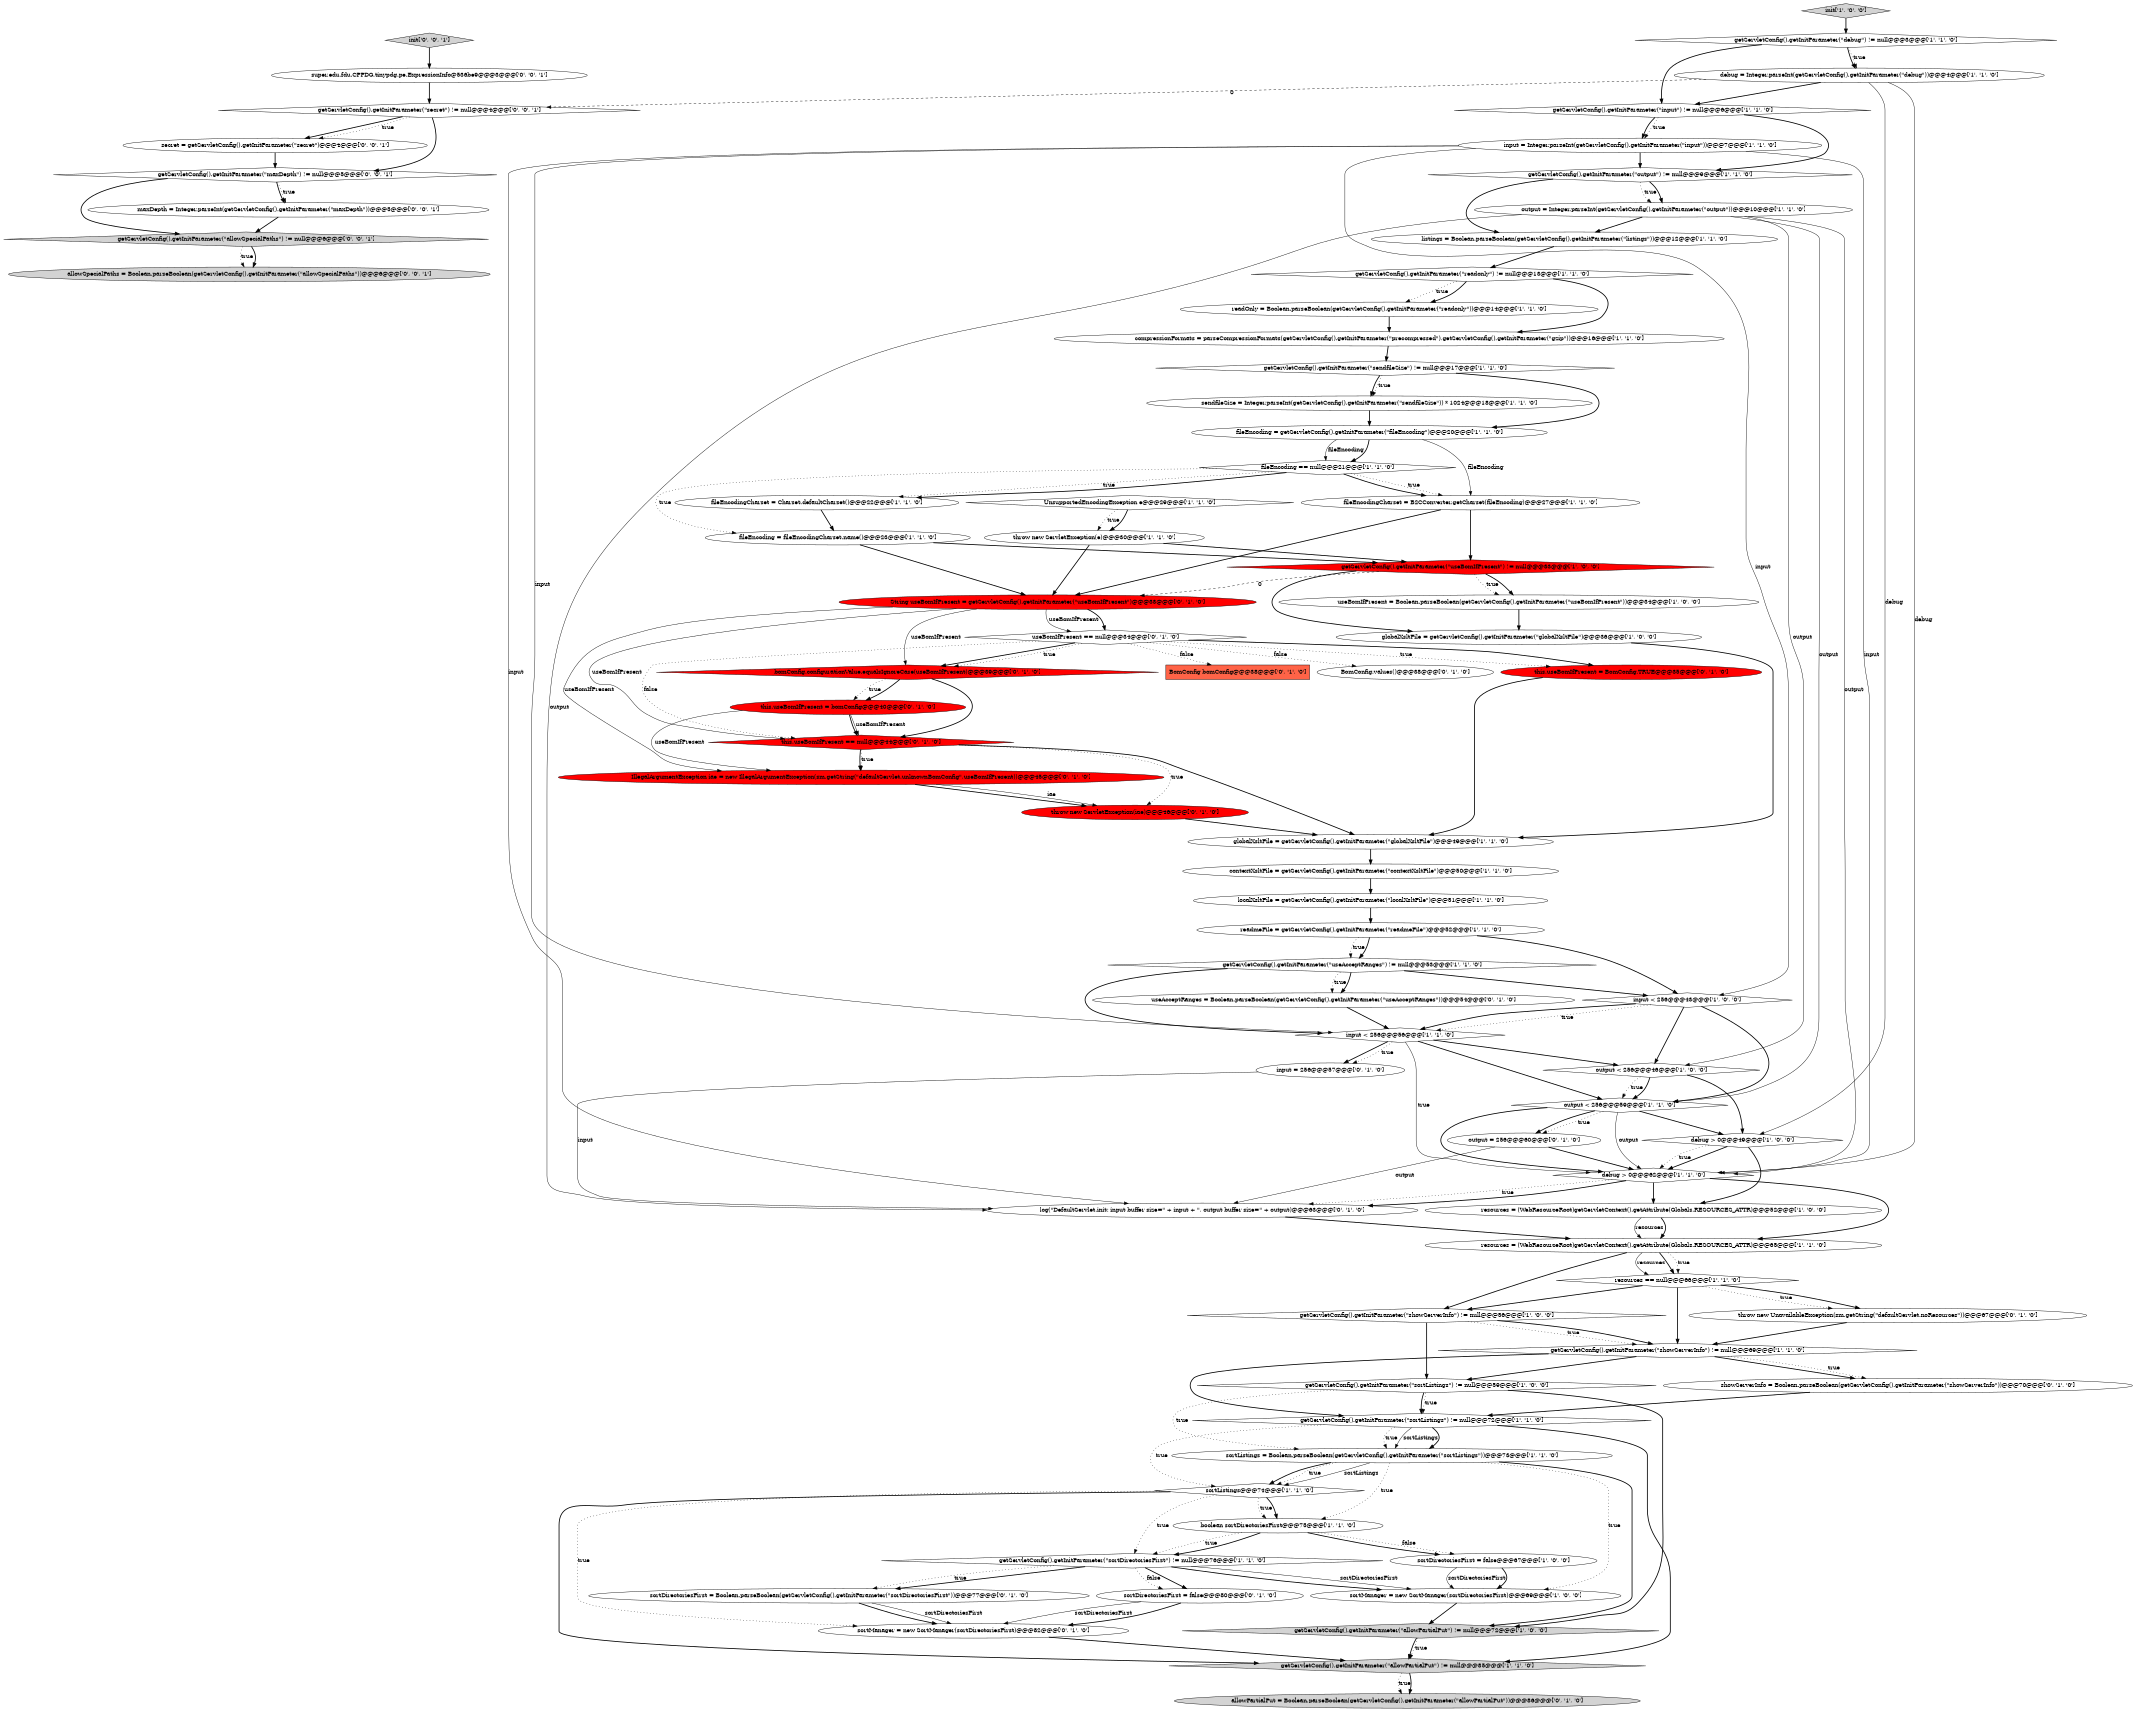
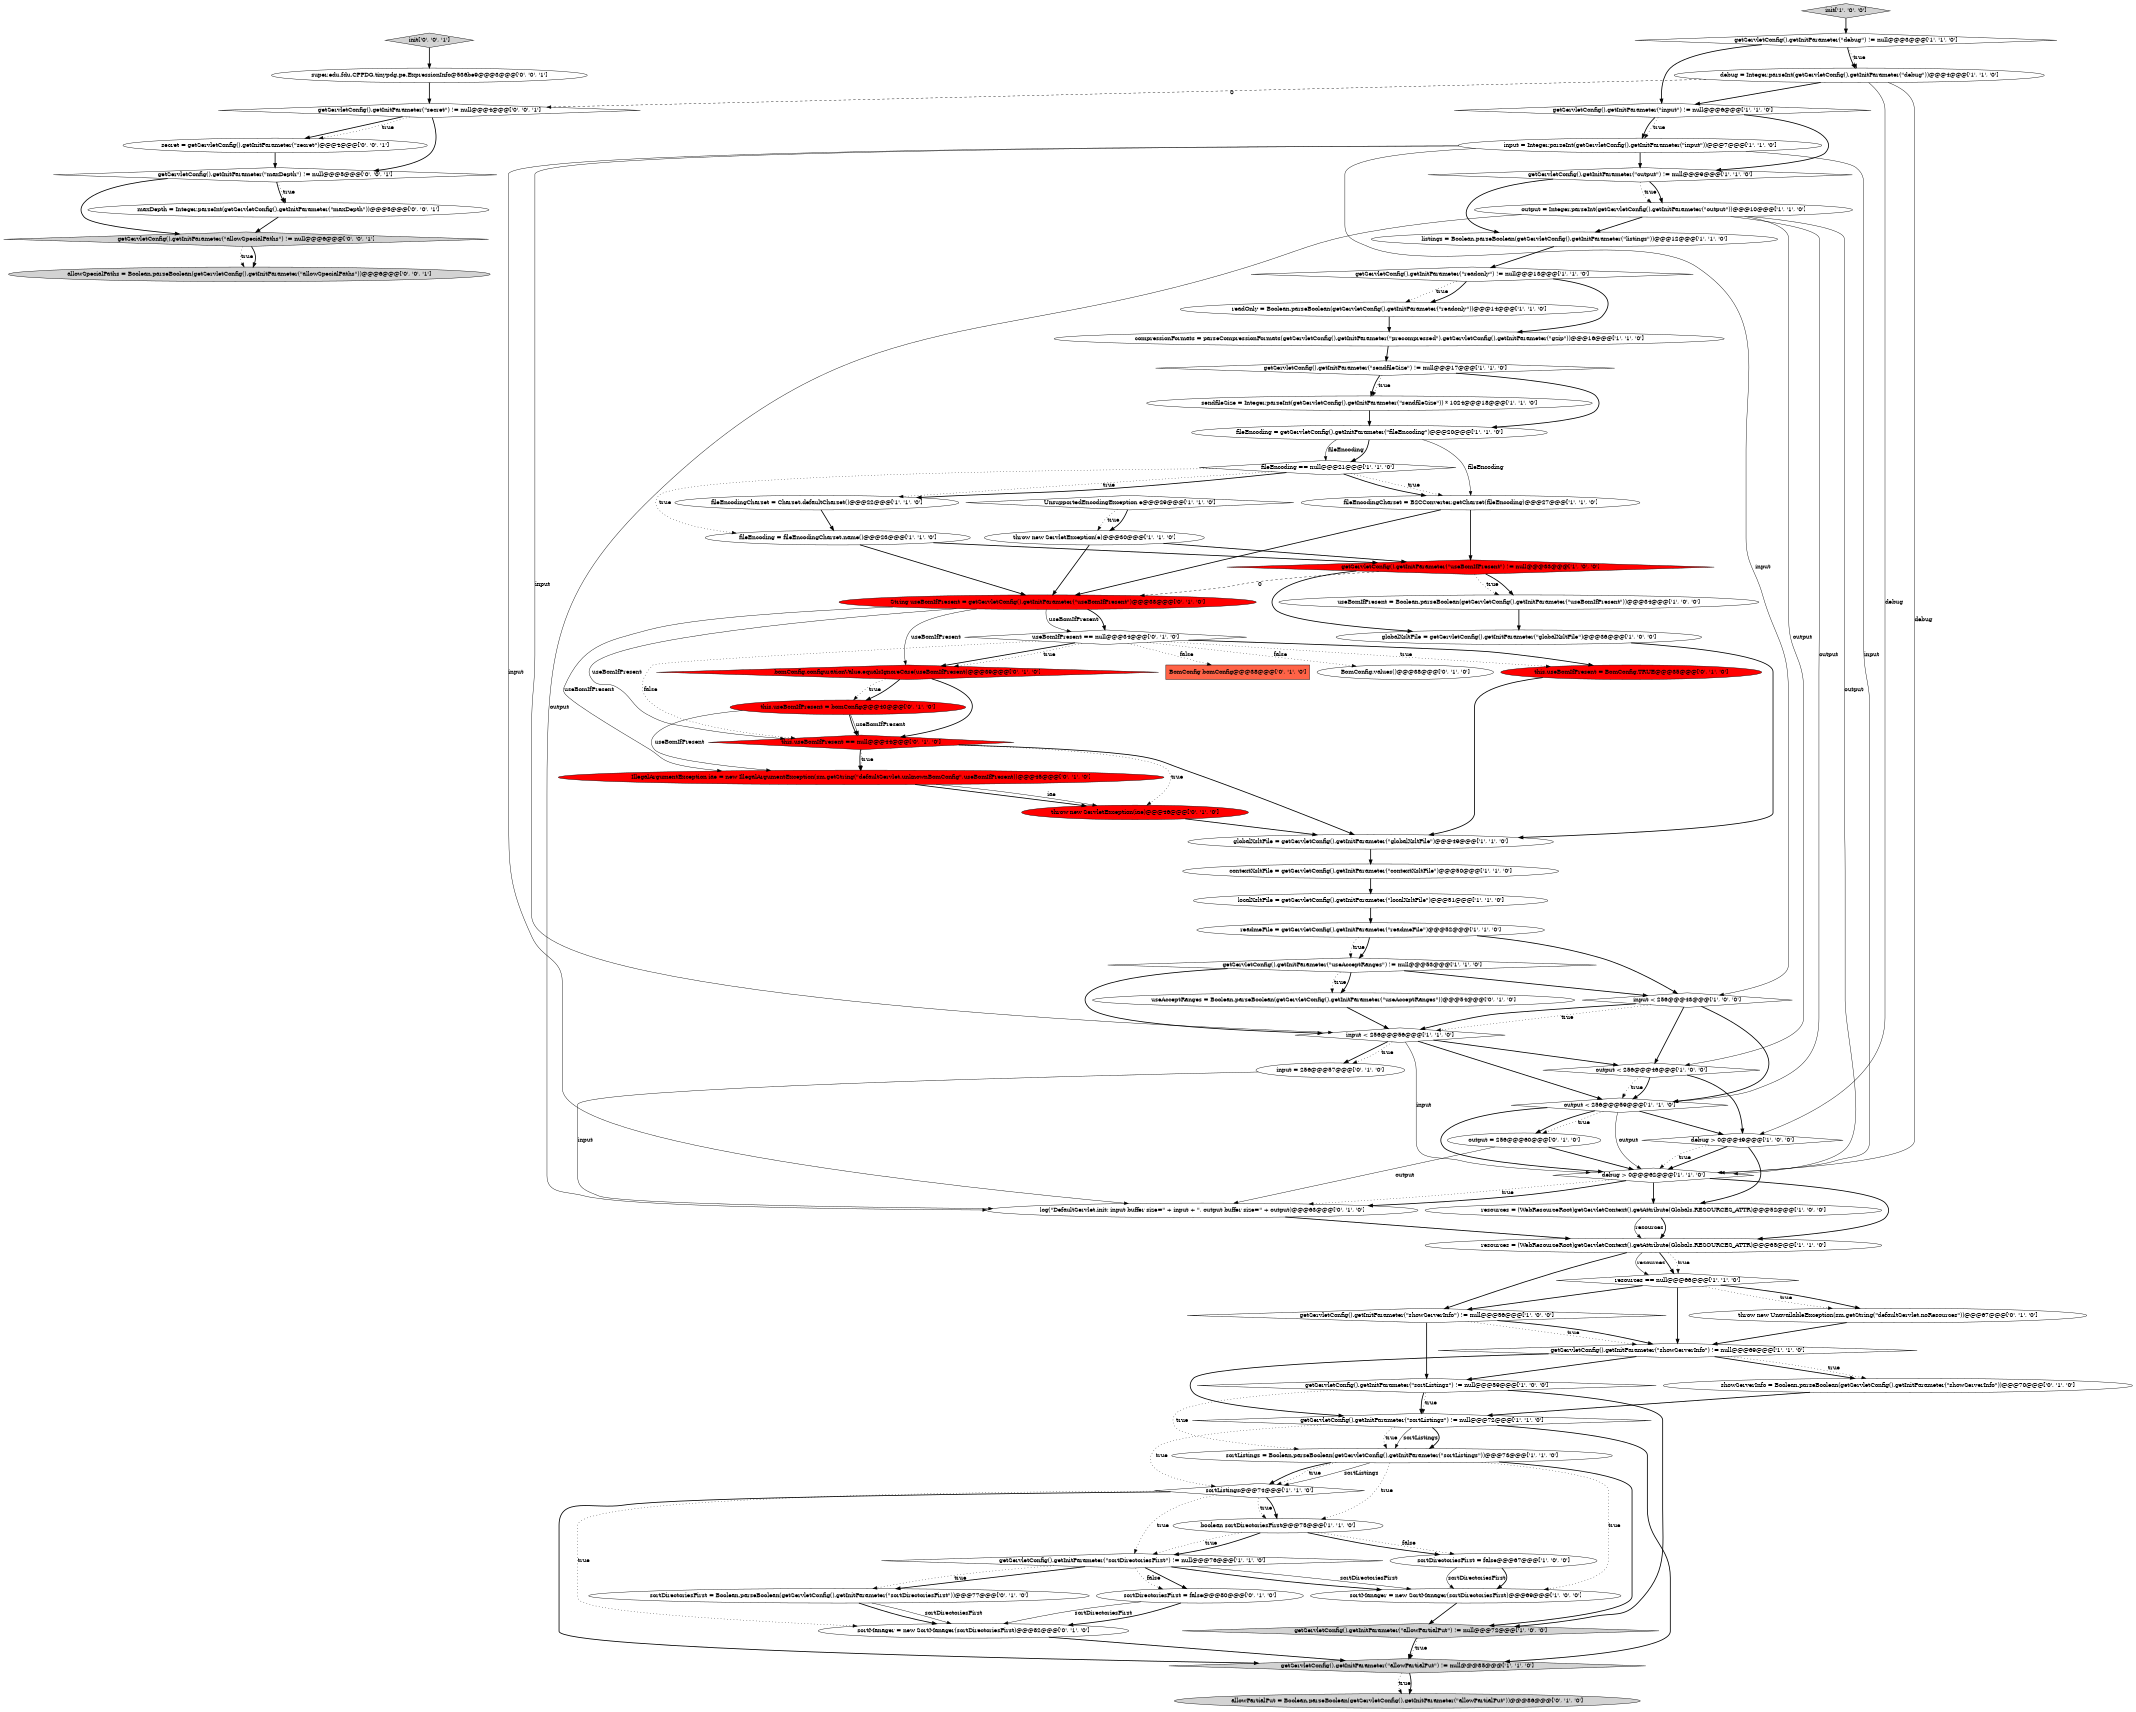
(1424, 1105) -> (1424, 1105)
